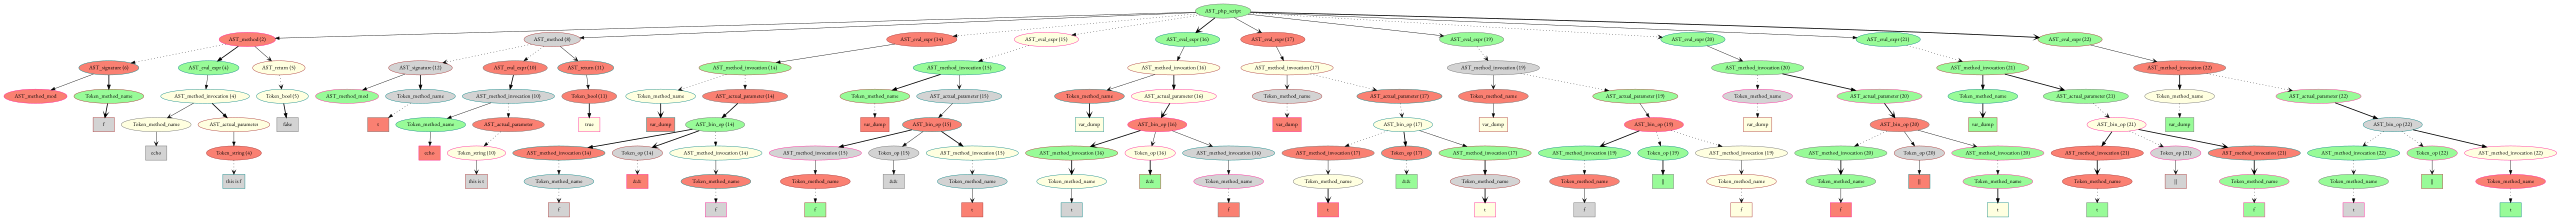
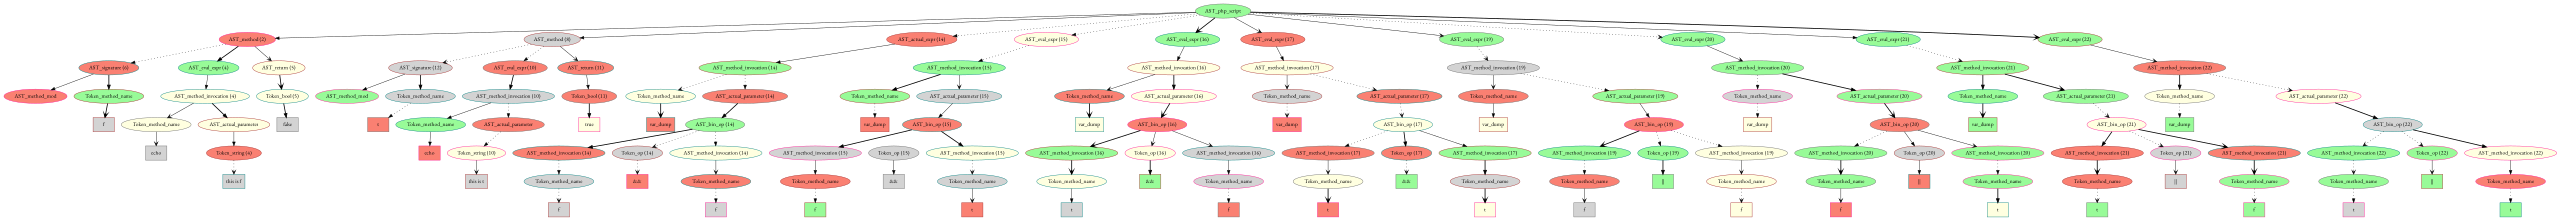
(922, 39) -> (922, 39)
(280, 80) -> (280, 80)
(2319, 96) -> (2319, 96)
(678, 138) -> (678, 138)
(915, 138) -> none
